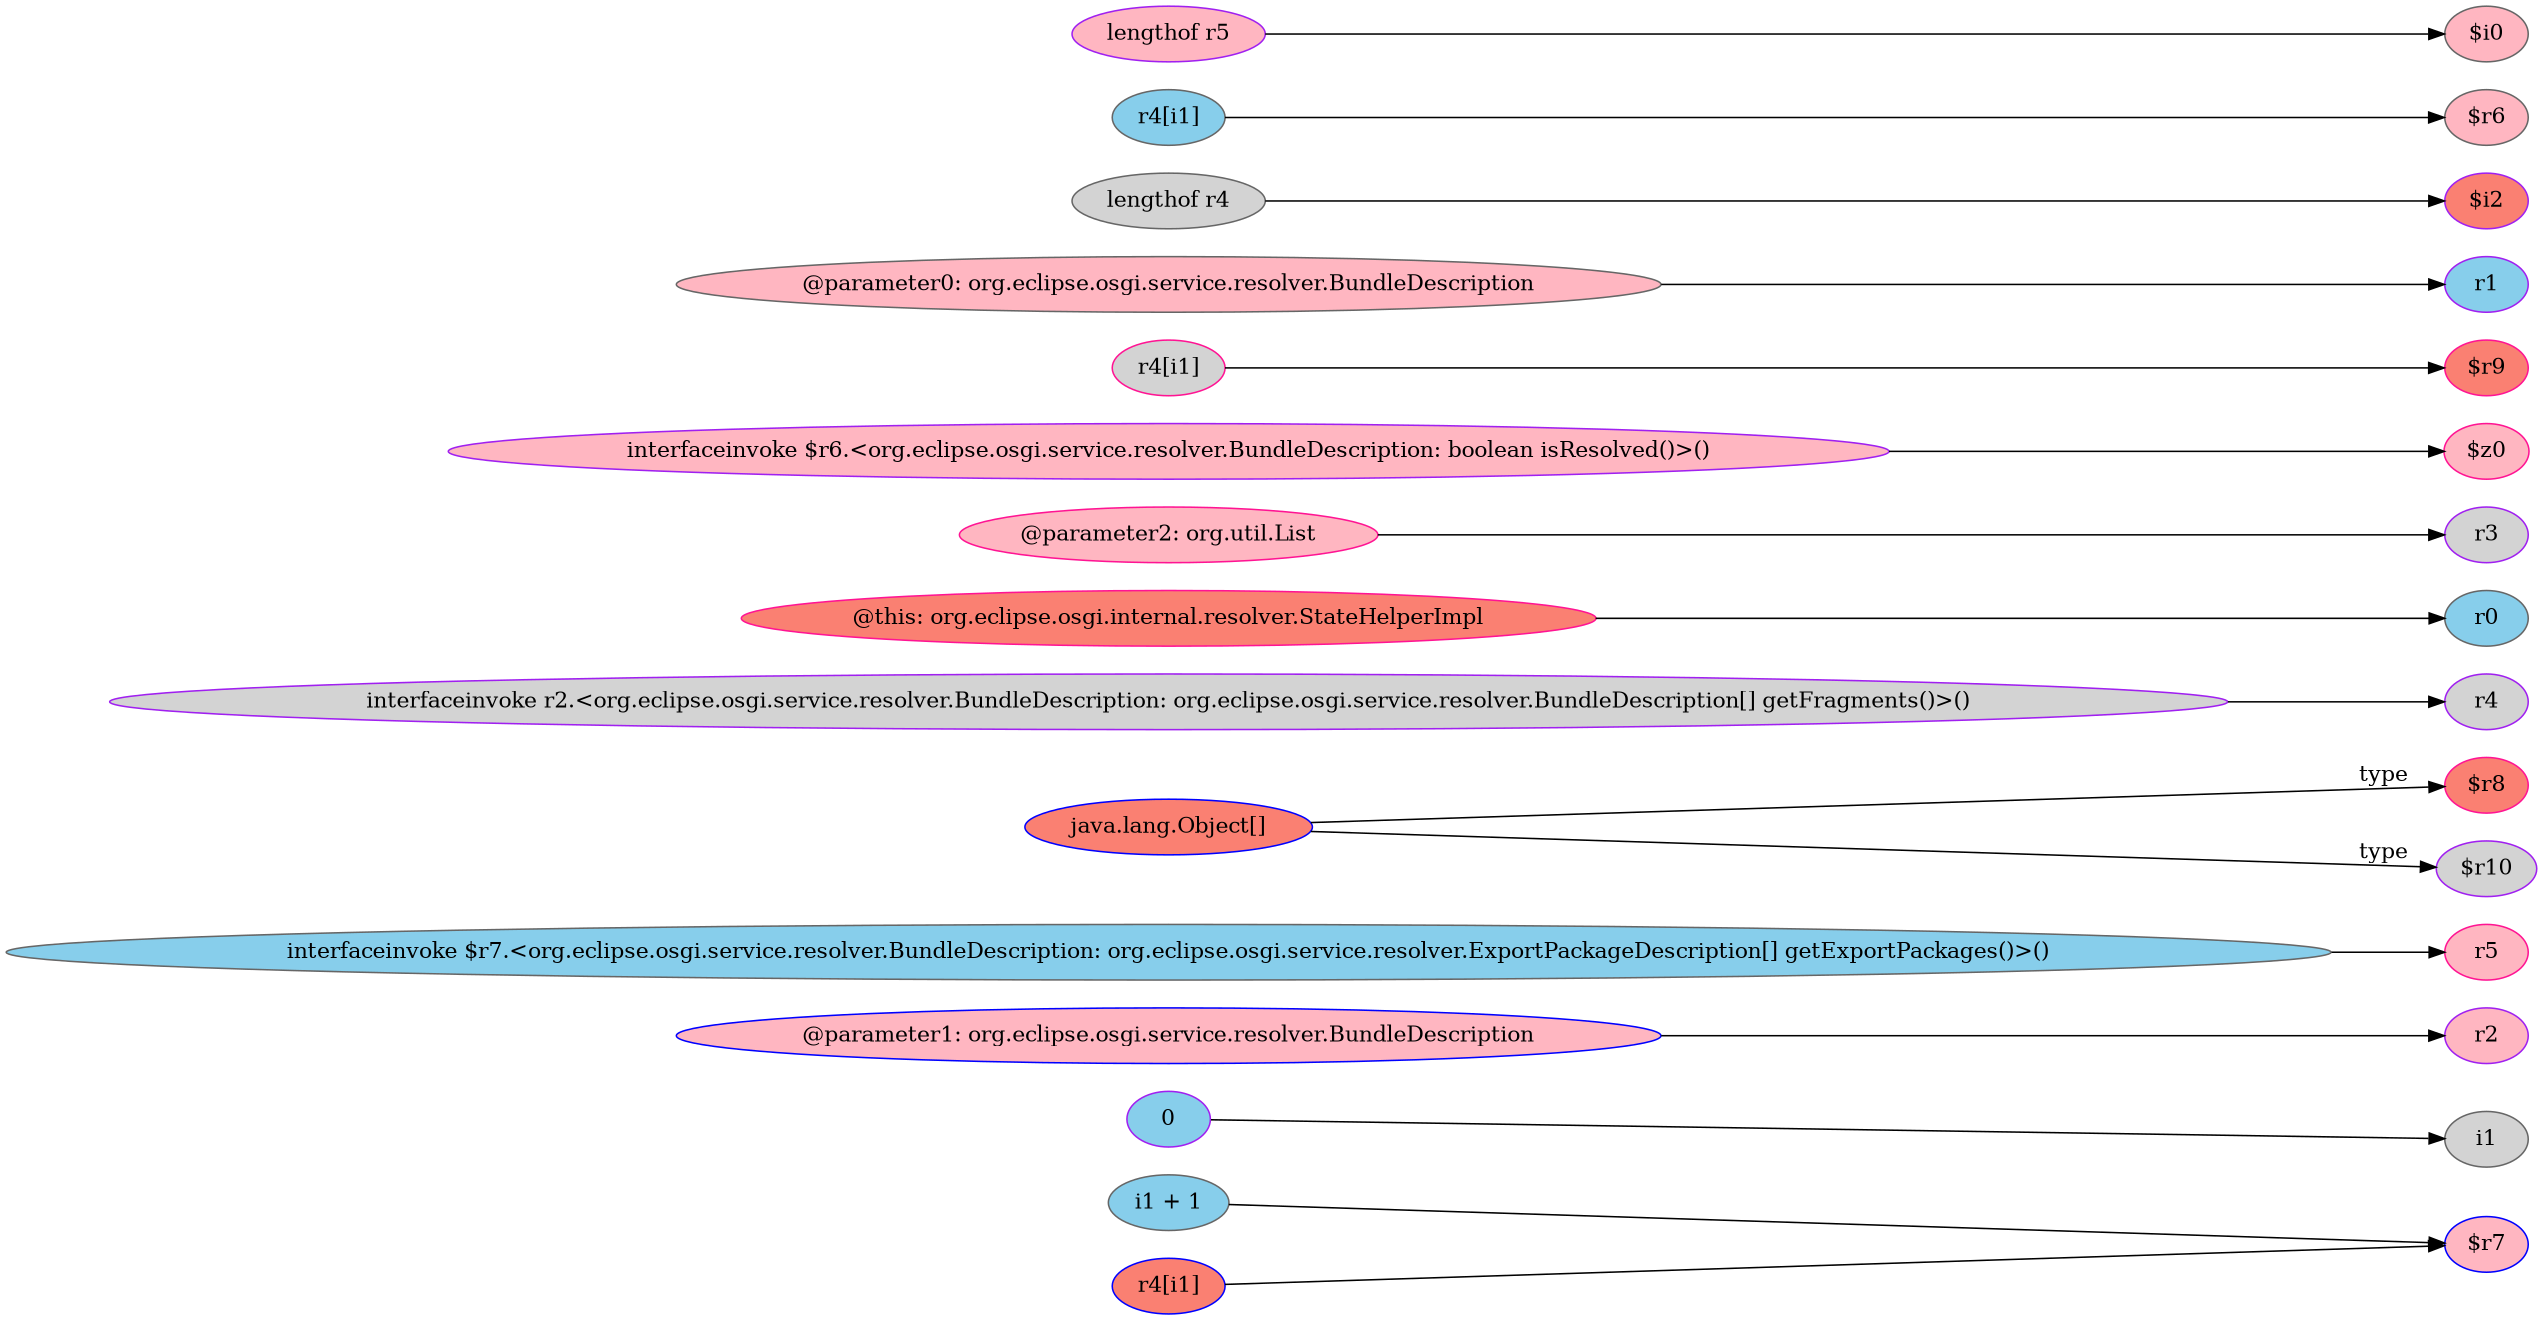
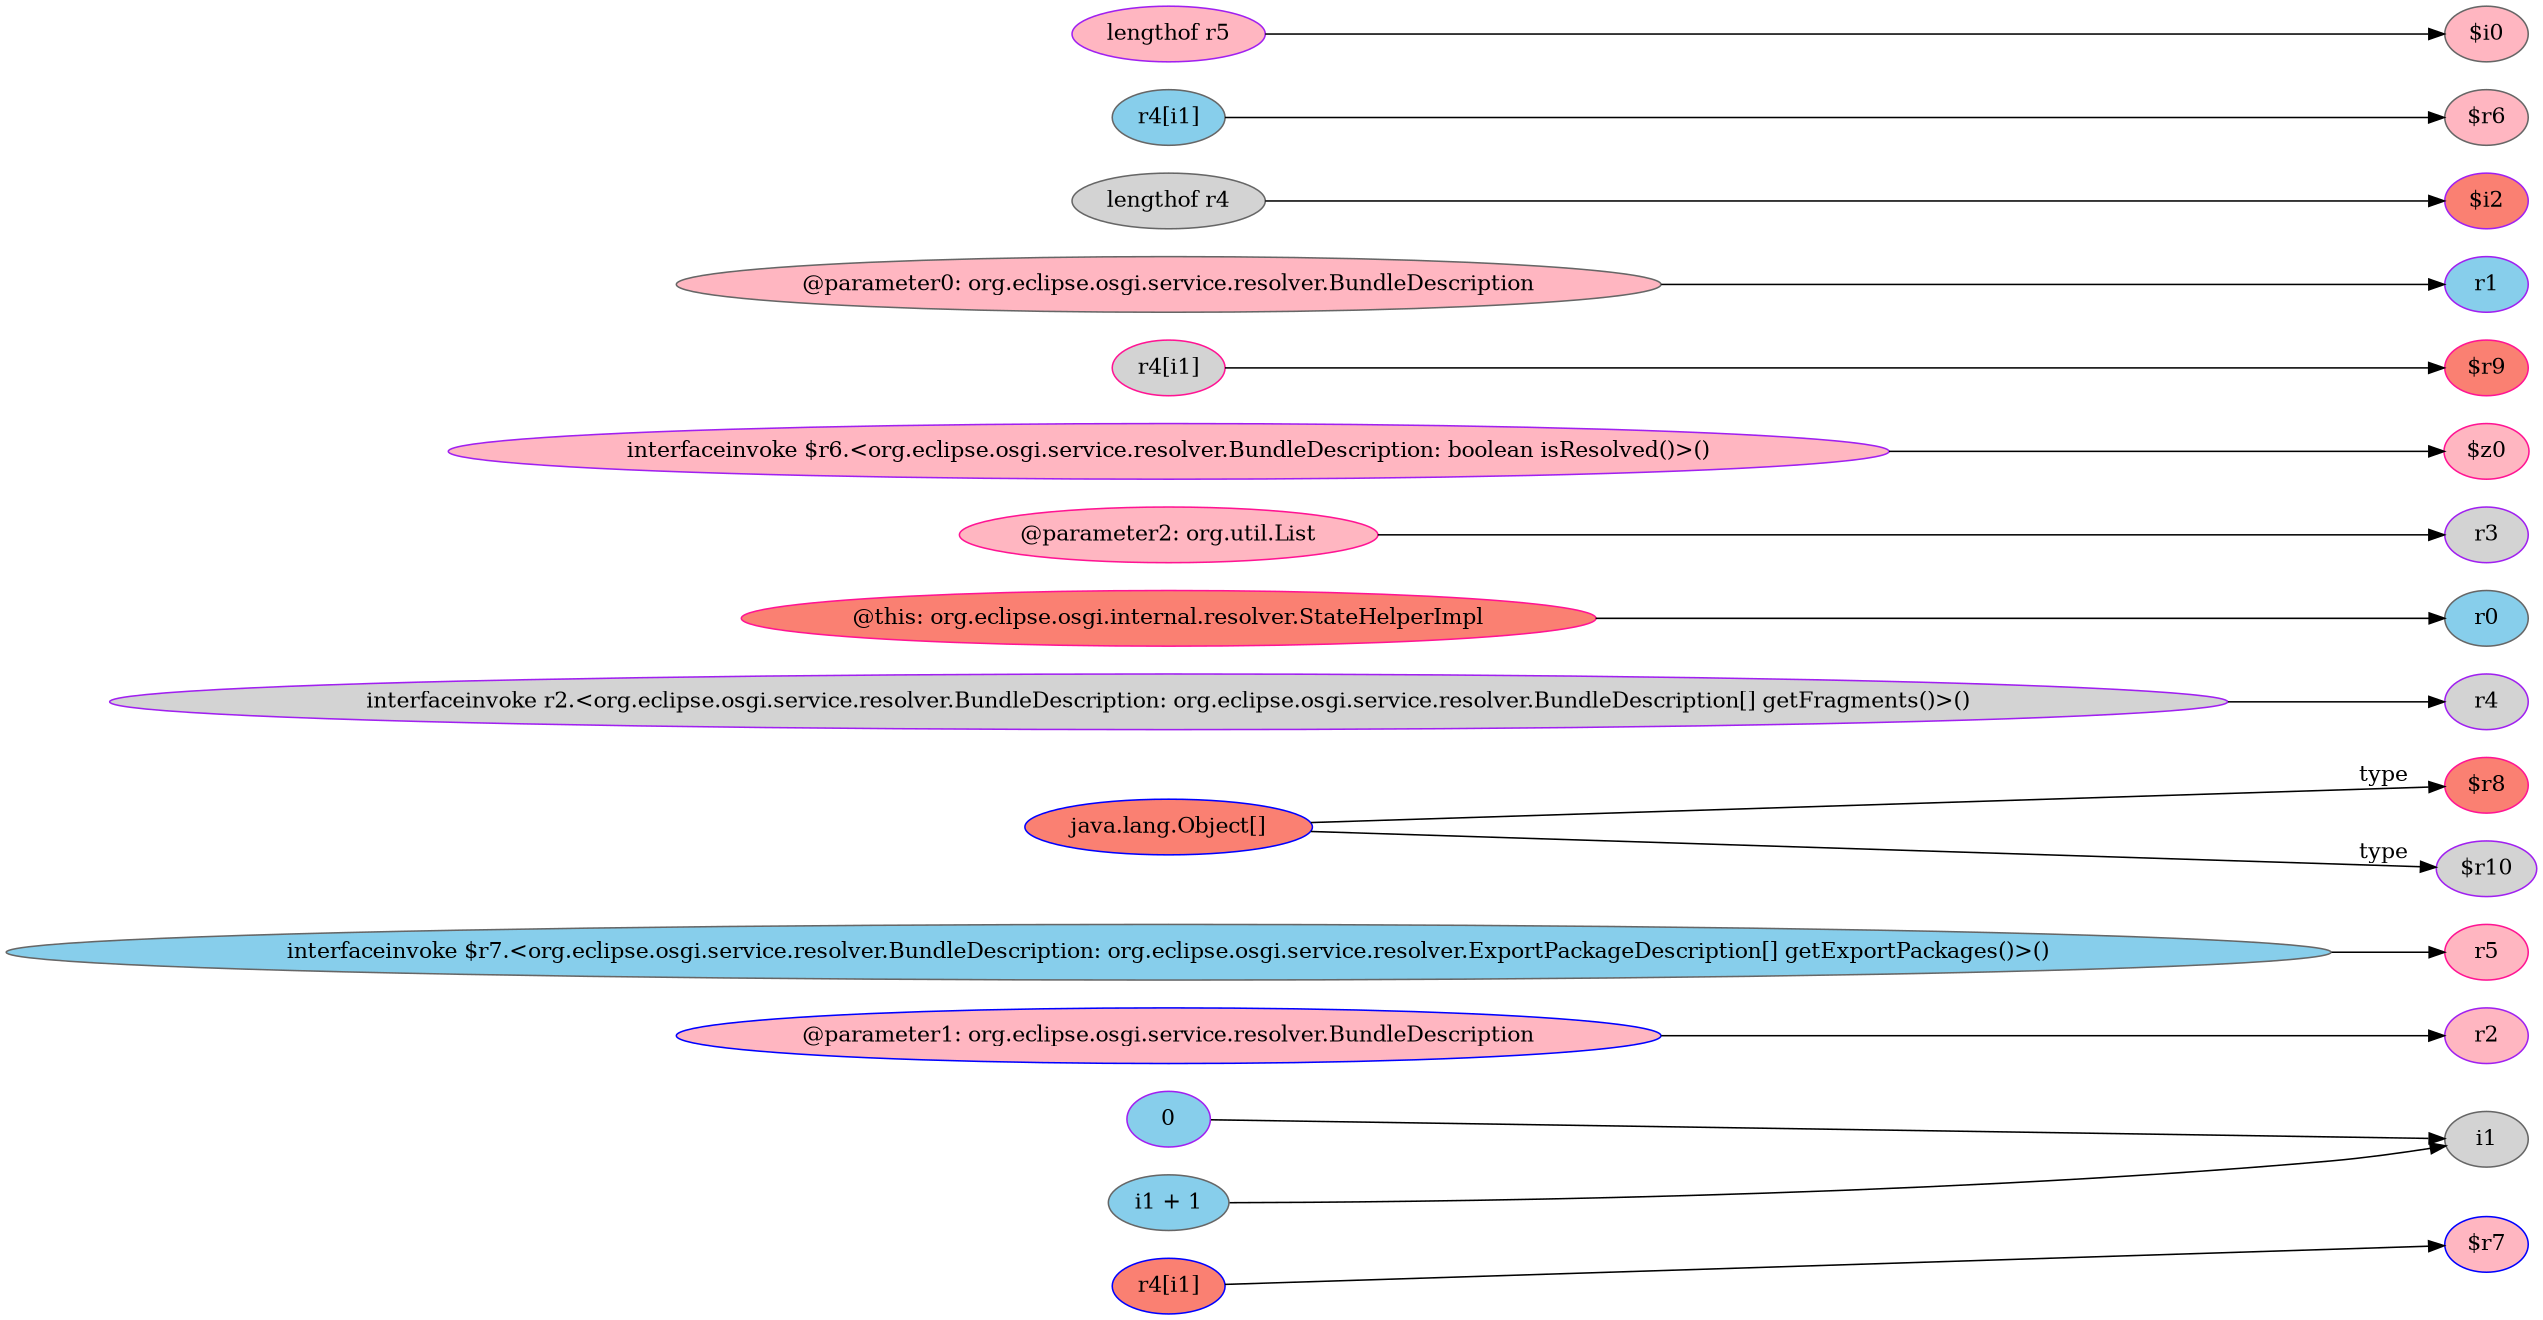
(1829, 1224) -> (1831, 1191)
